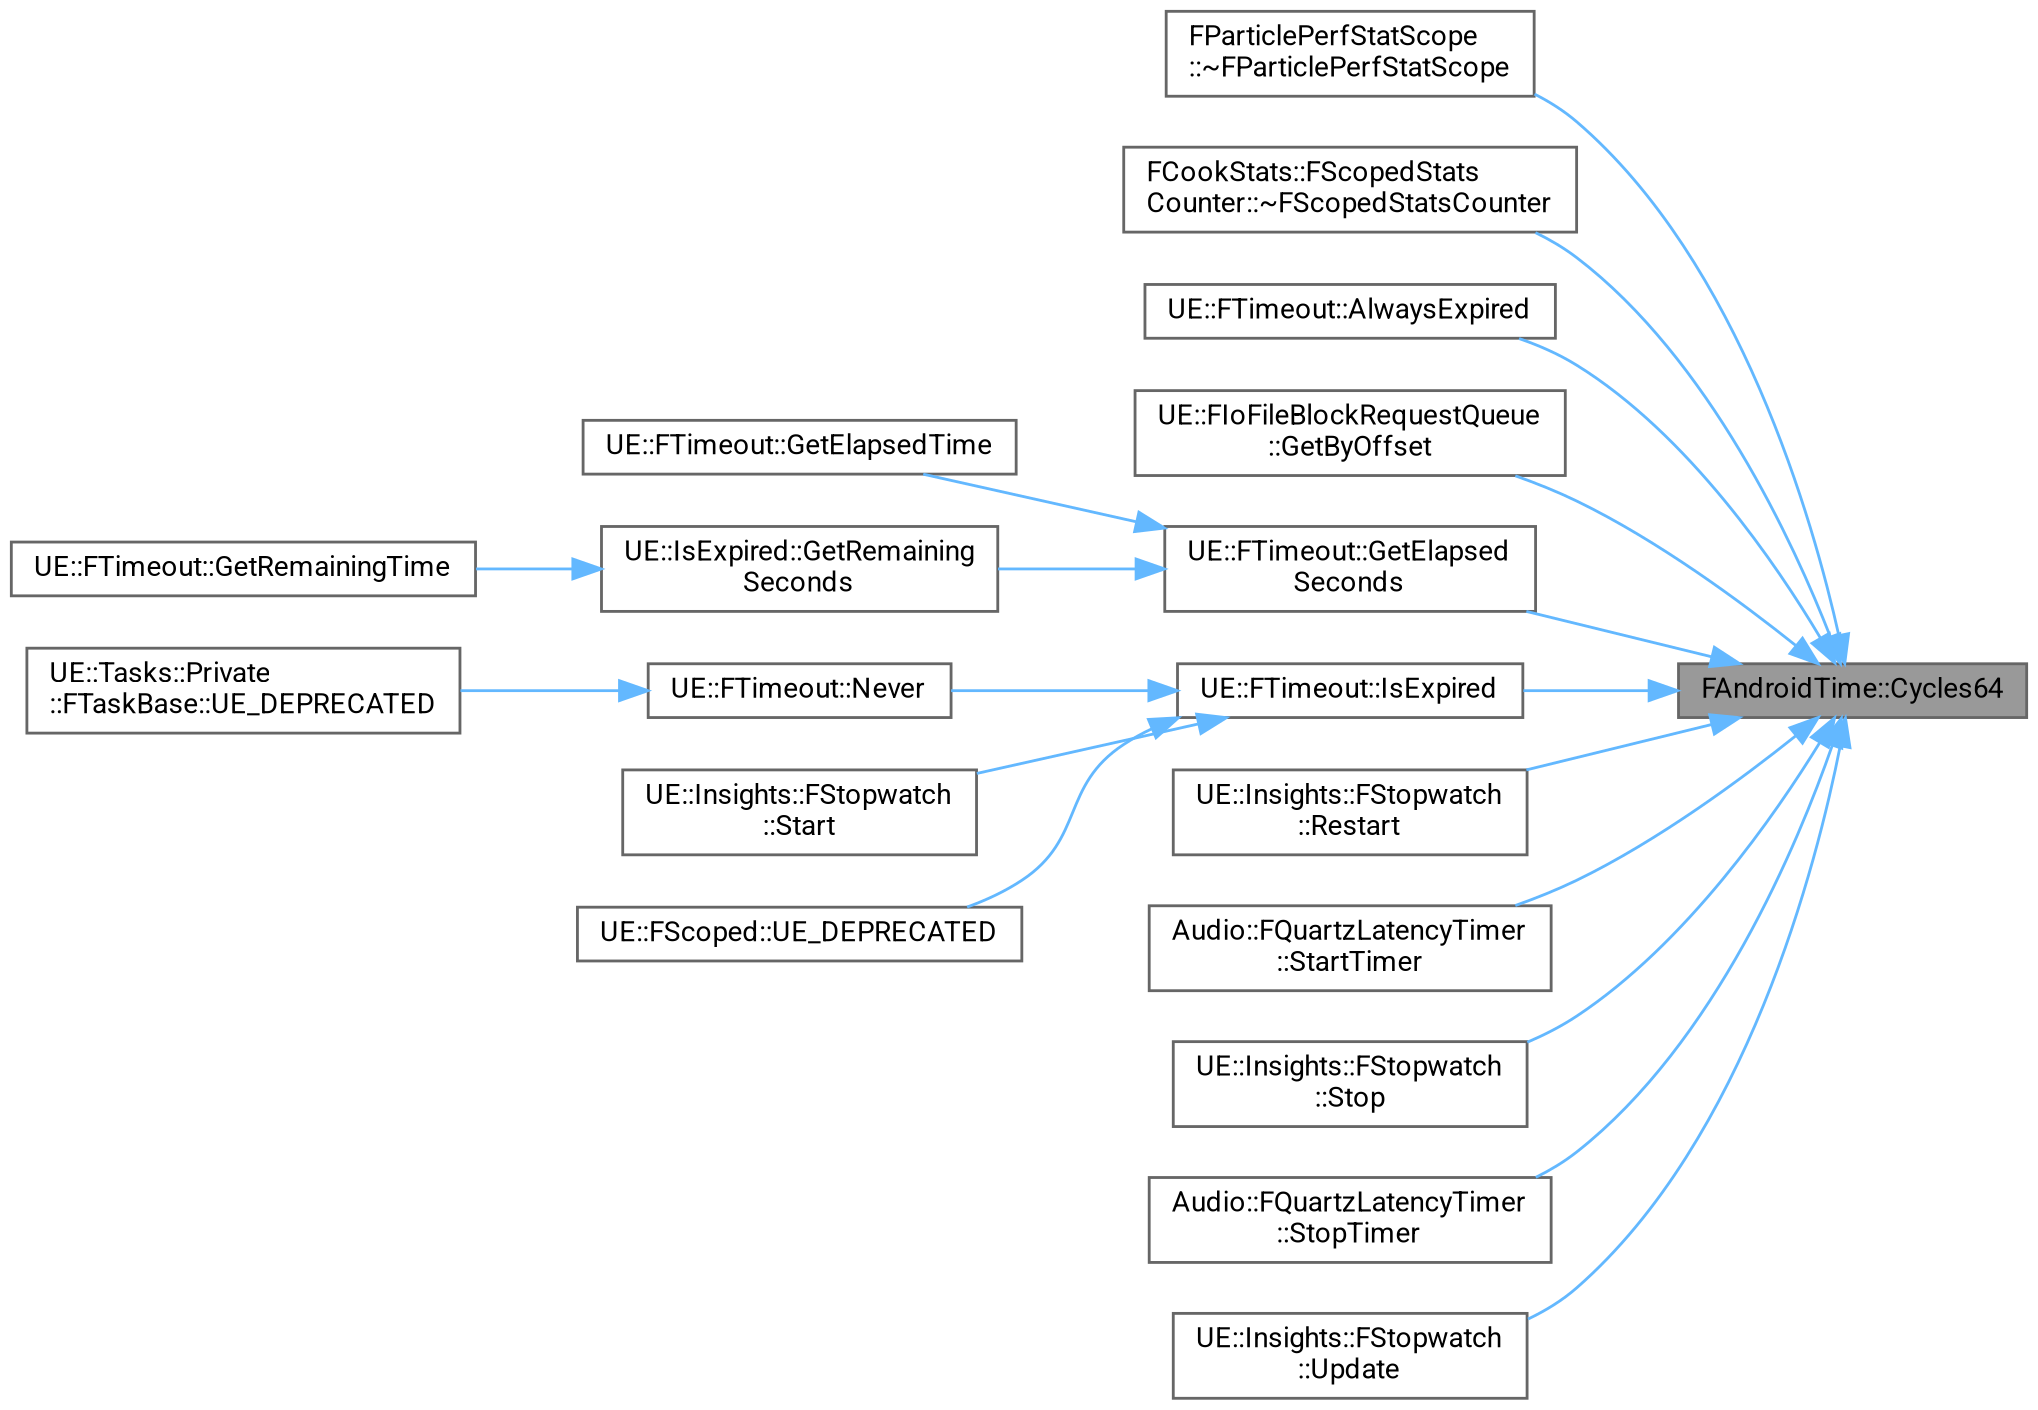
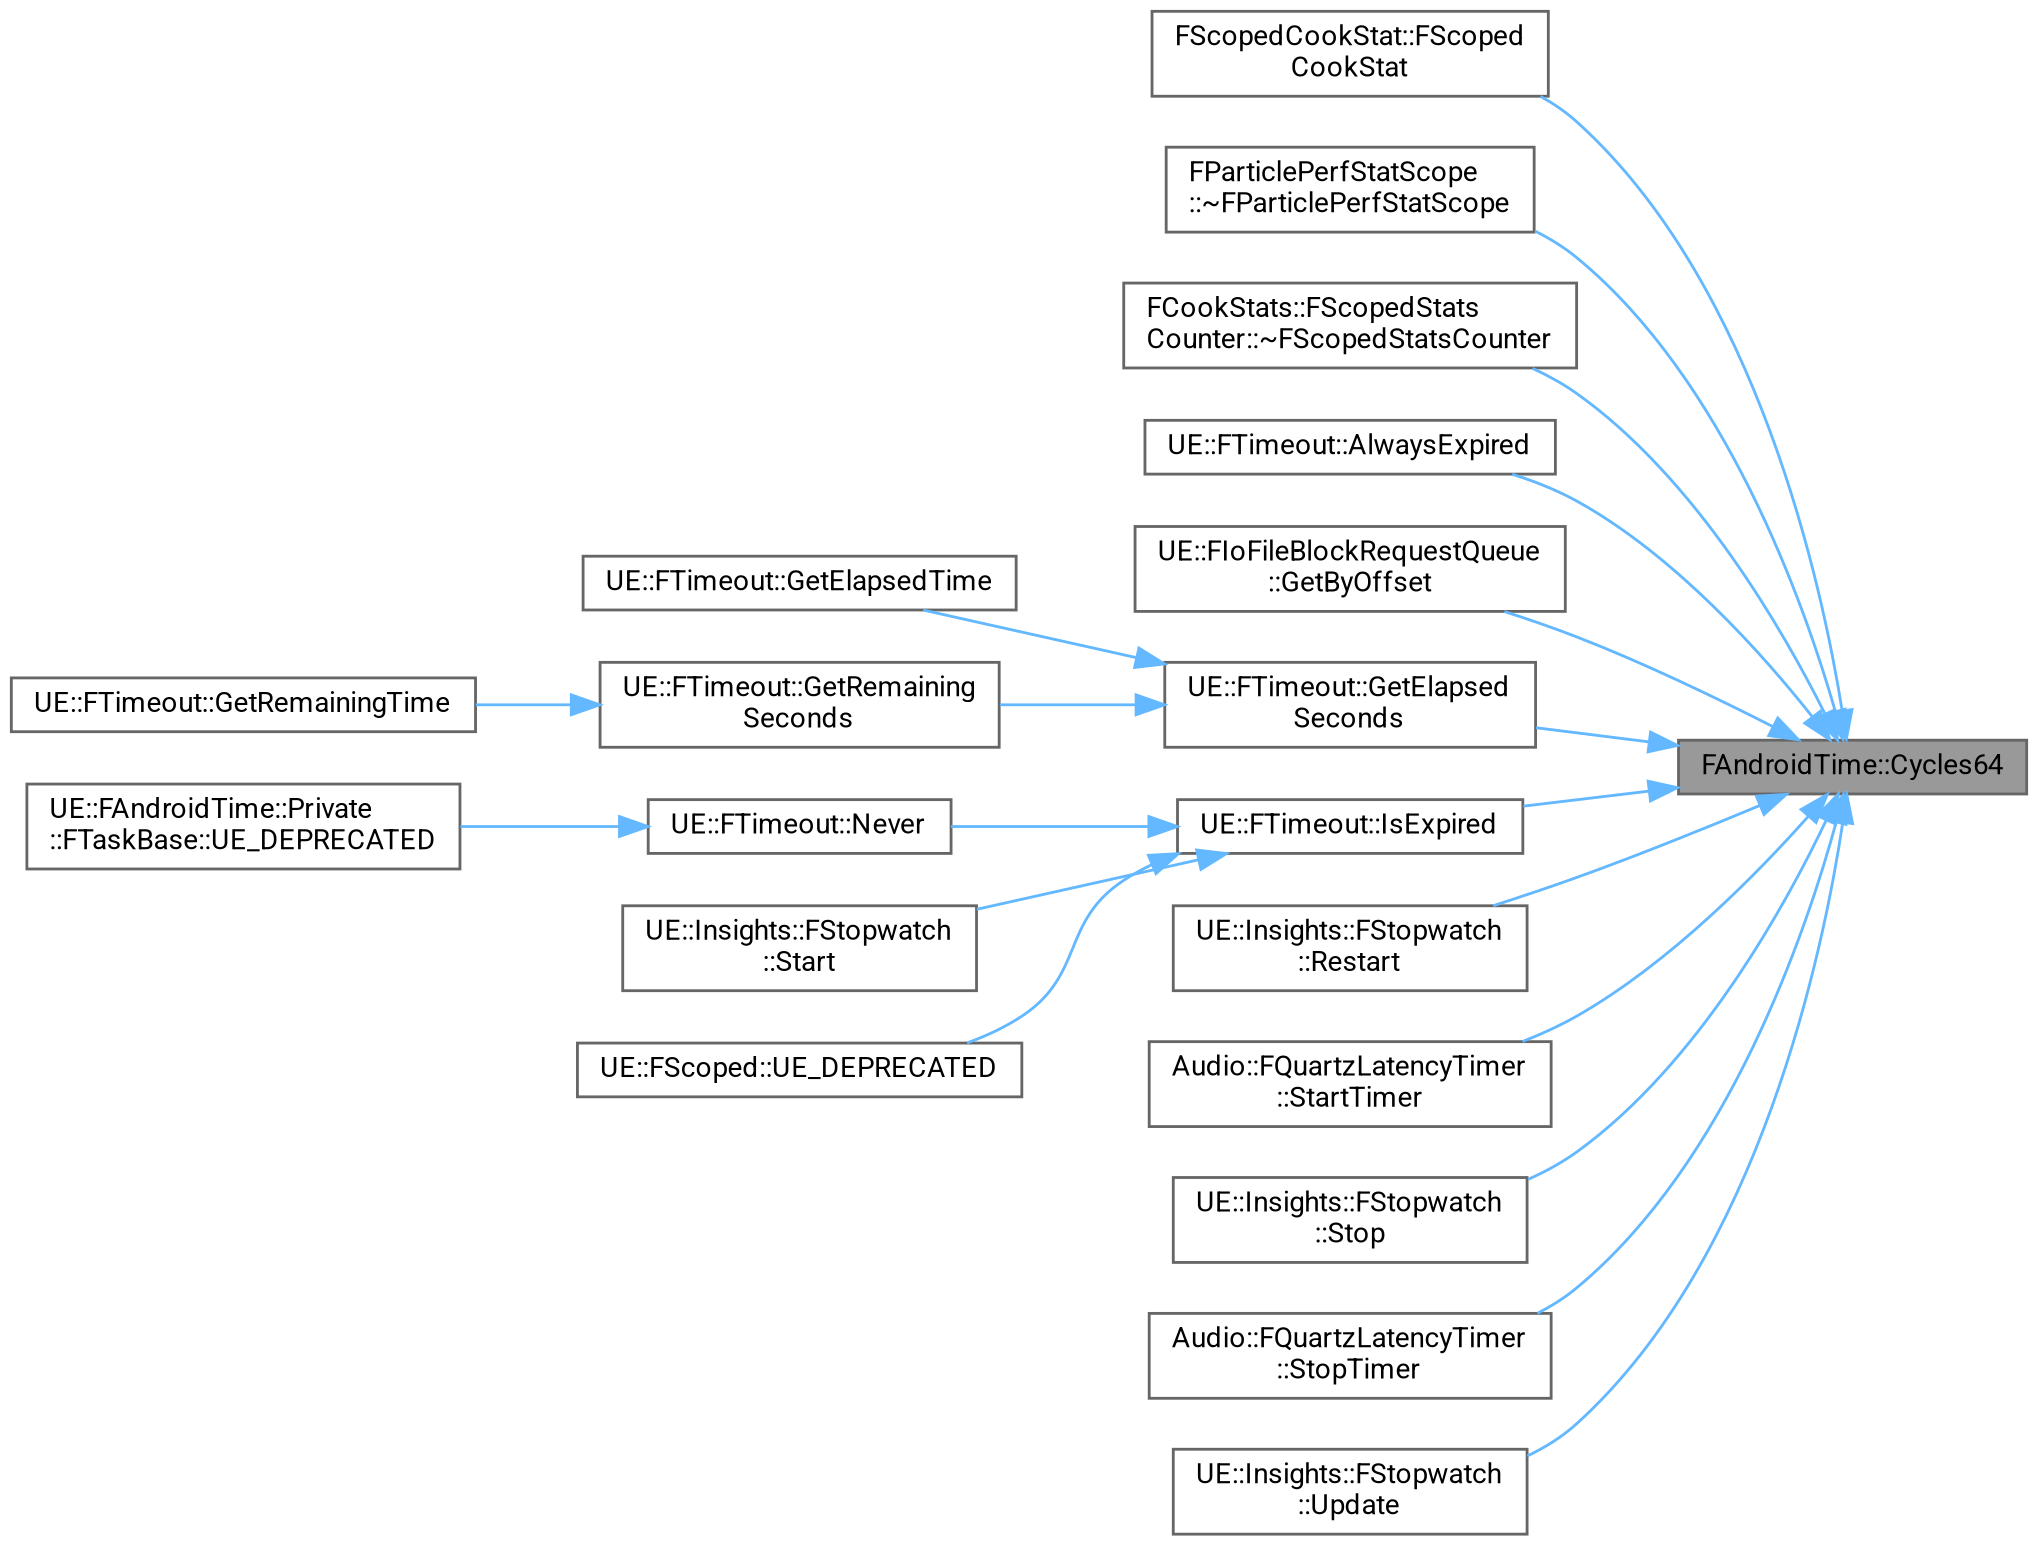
none -> (1350, 54)
(800, 569) -> (800, 705)
(243, 691) -> (243, 827)
